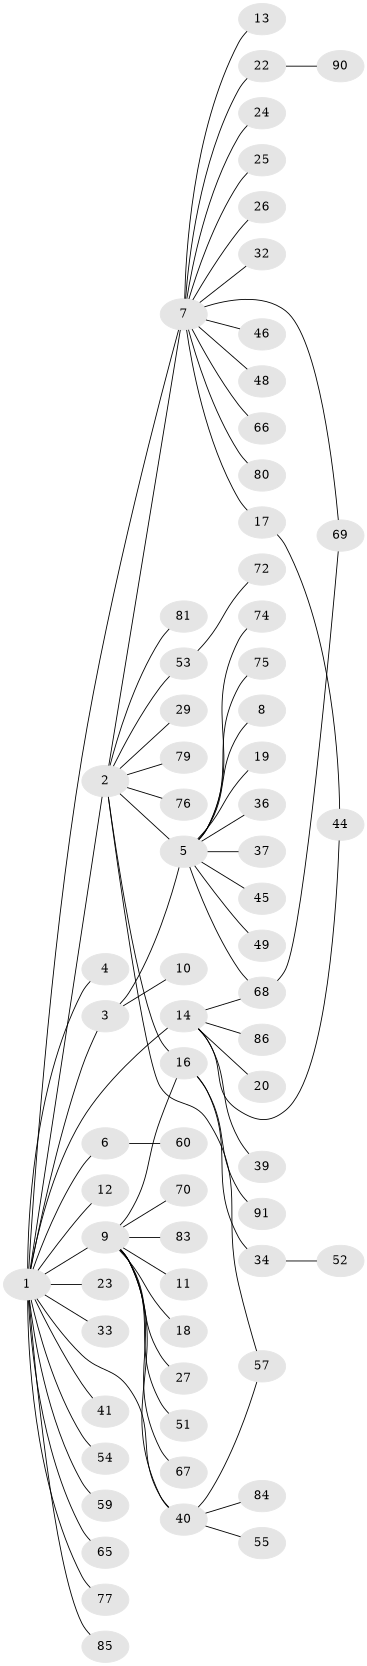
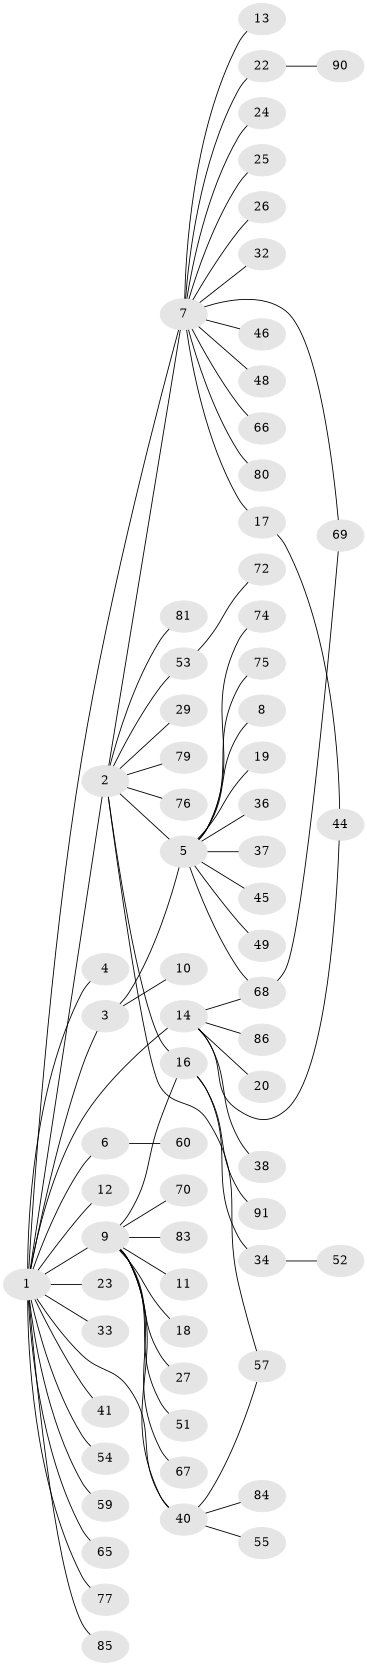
(262, 1167) -> (262, 1167)
